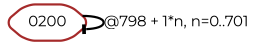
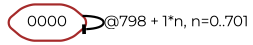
(47, 23) -> (47, 23)
